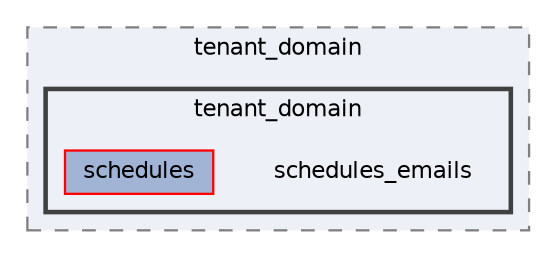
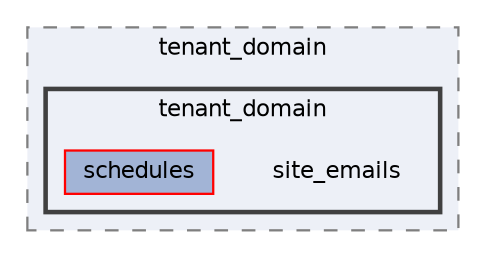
(374, 172) -> (338, 172)
